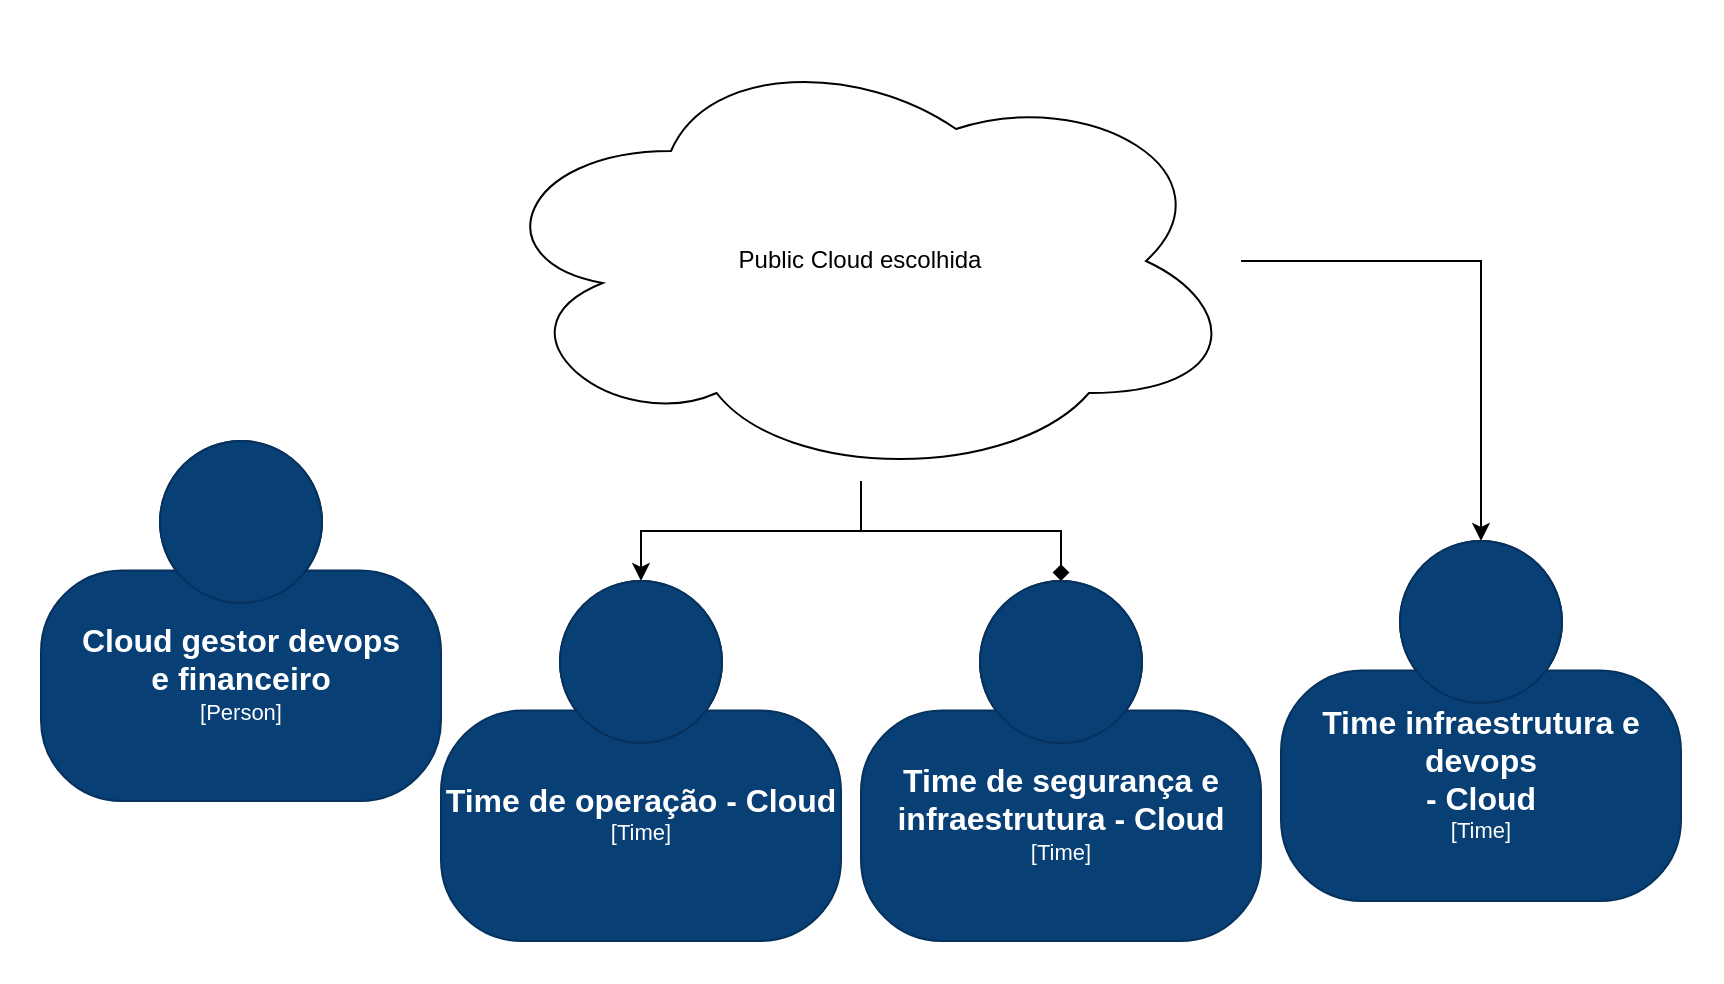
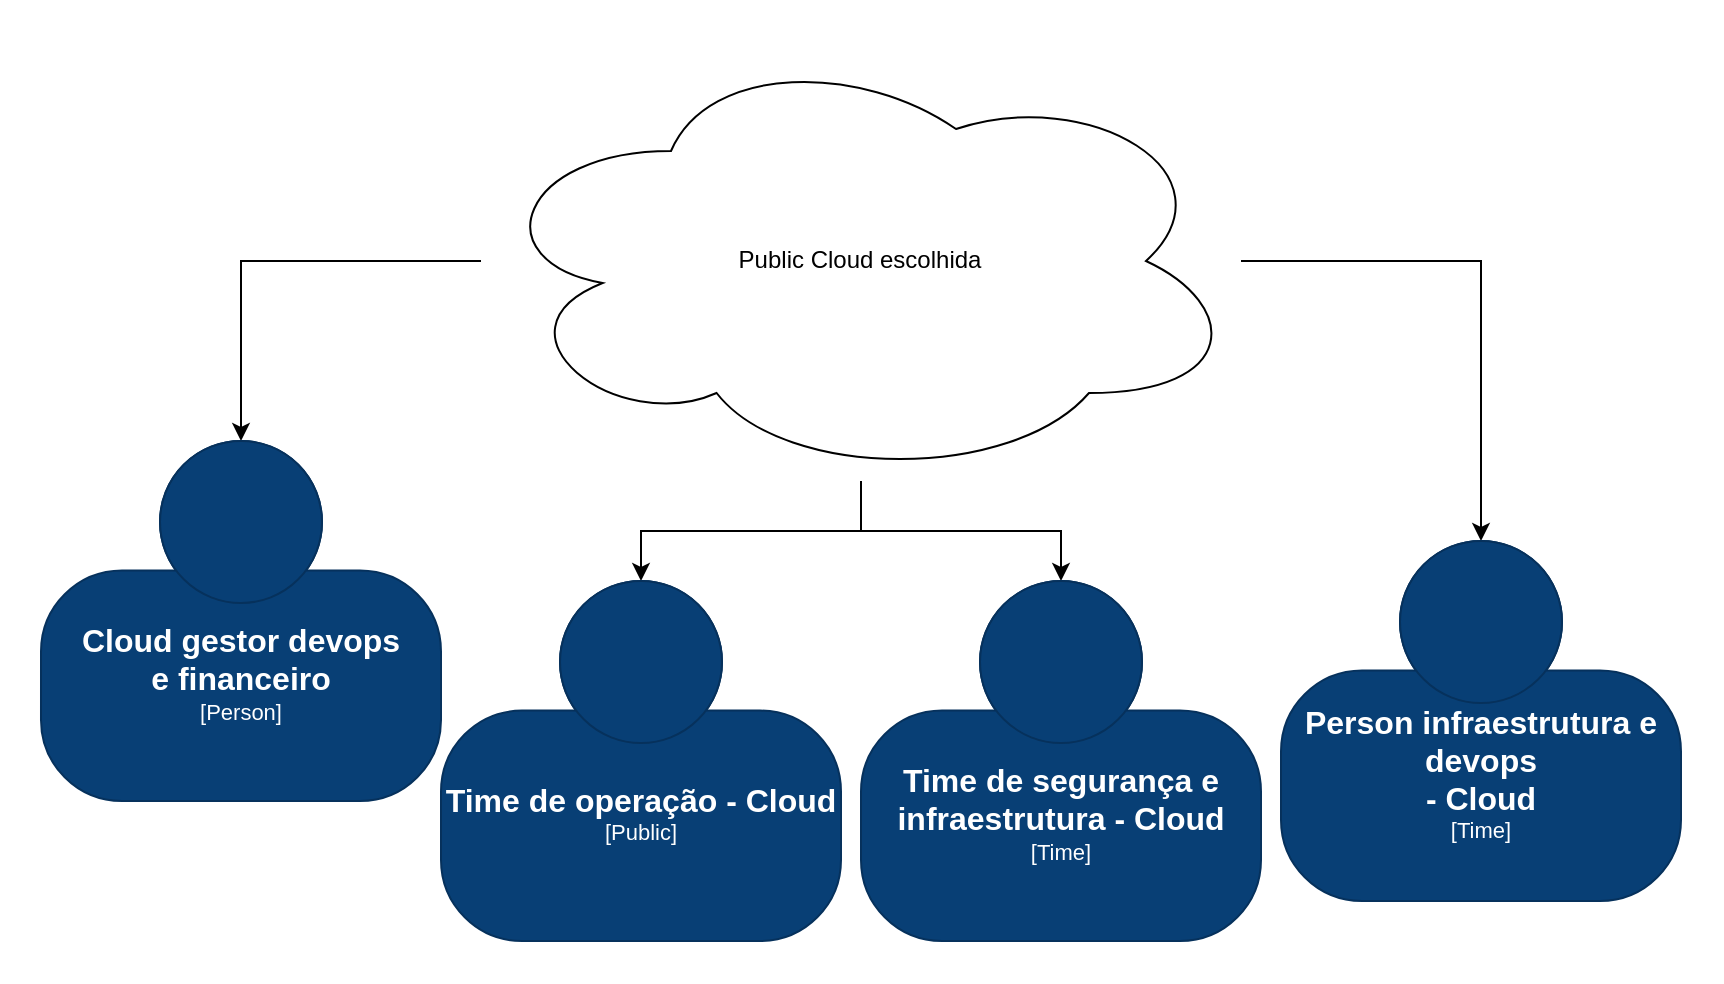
none -> (278, 261)
(1061, 565) -> (1061, 566)
(1482, 787) -> (1482, 787)
(642, 827) -> (642, 827)
